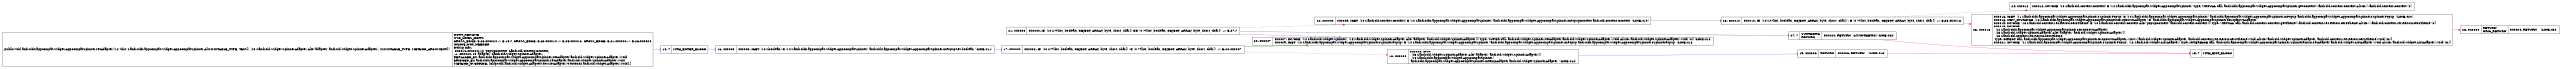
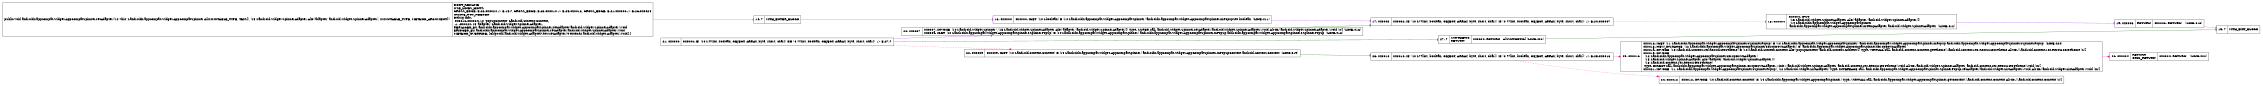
(1275, 46) -> (1331, 26)
(2035, 50) -> (1880, 34)
